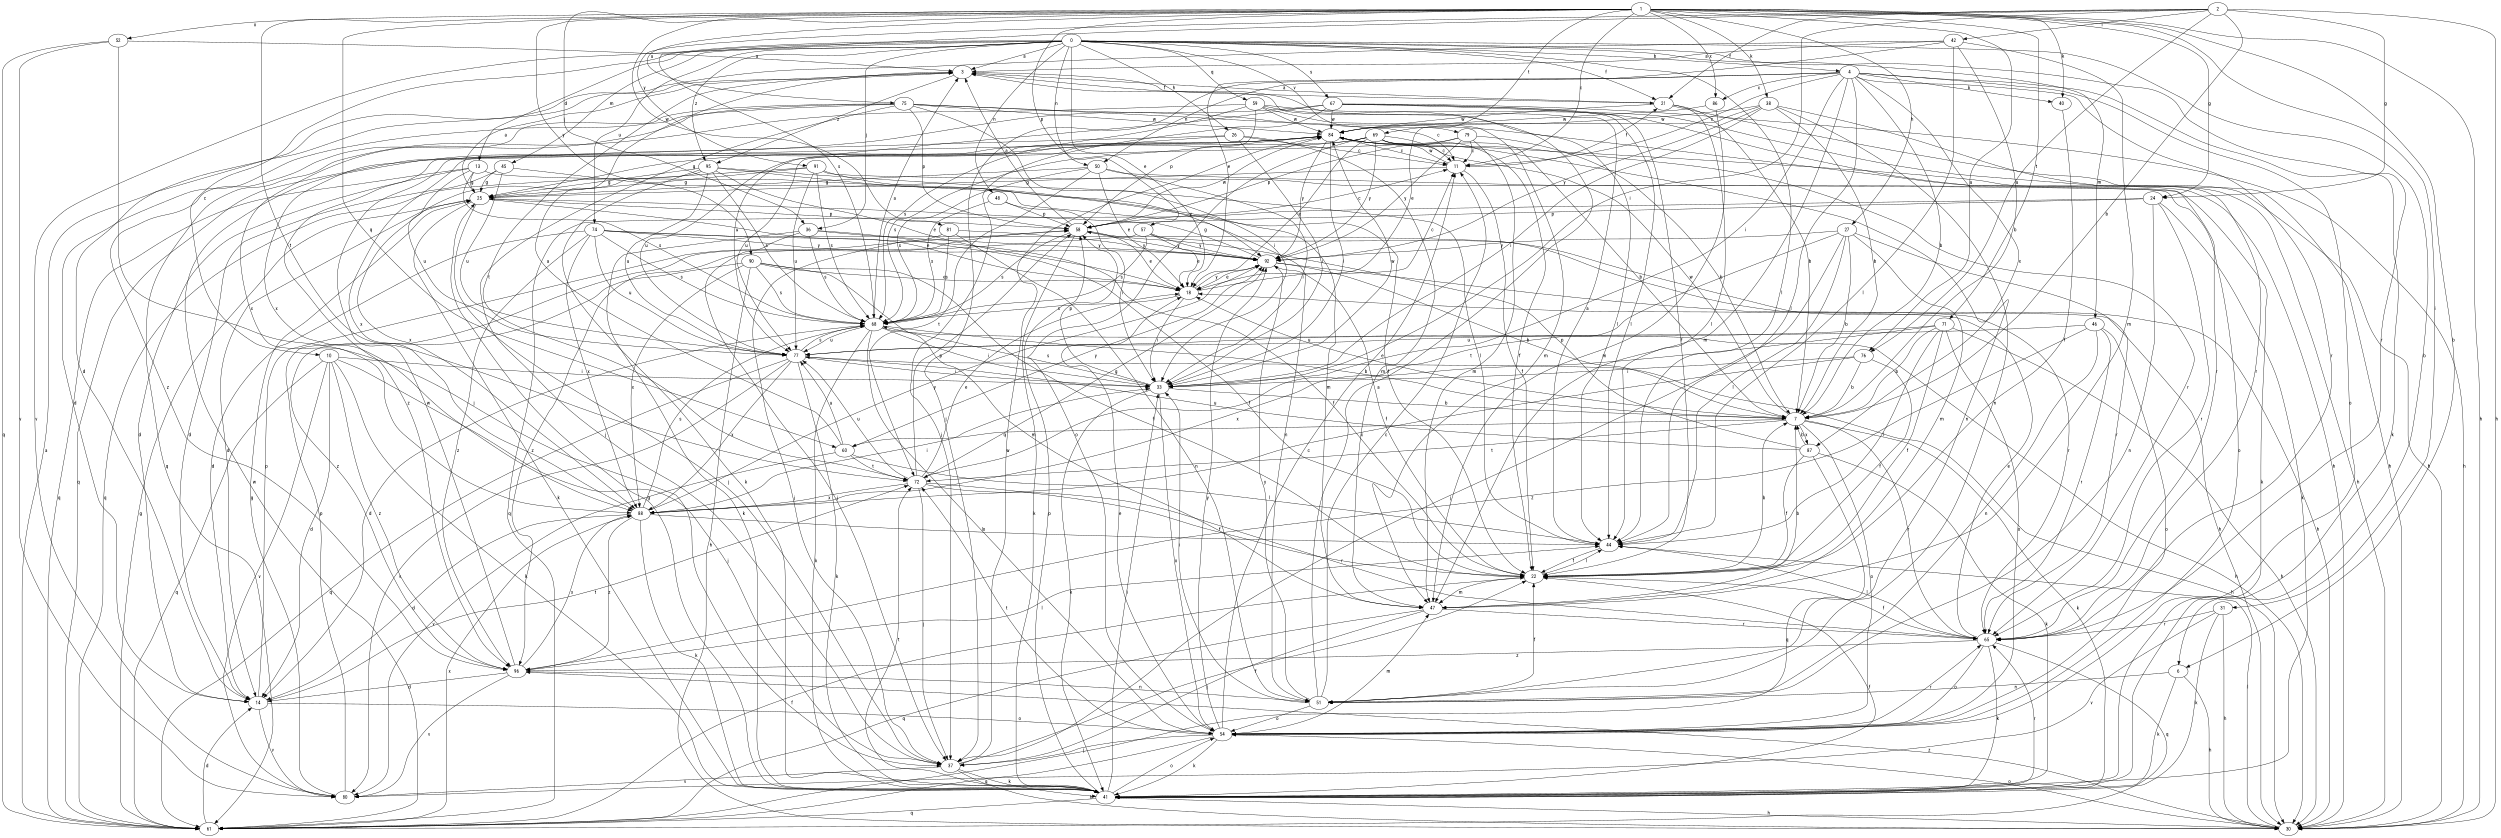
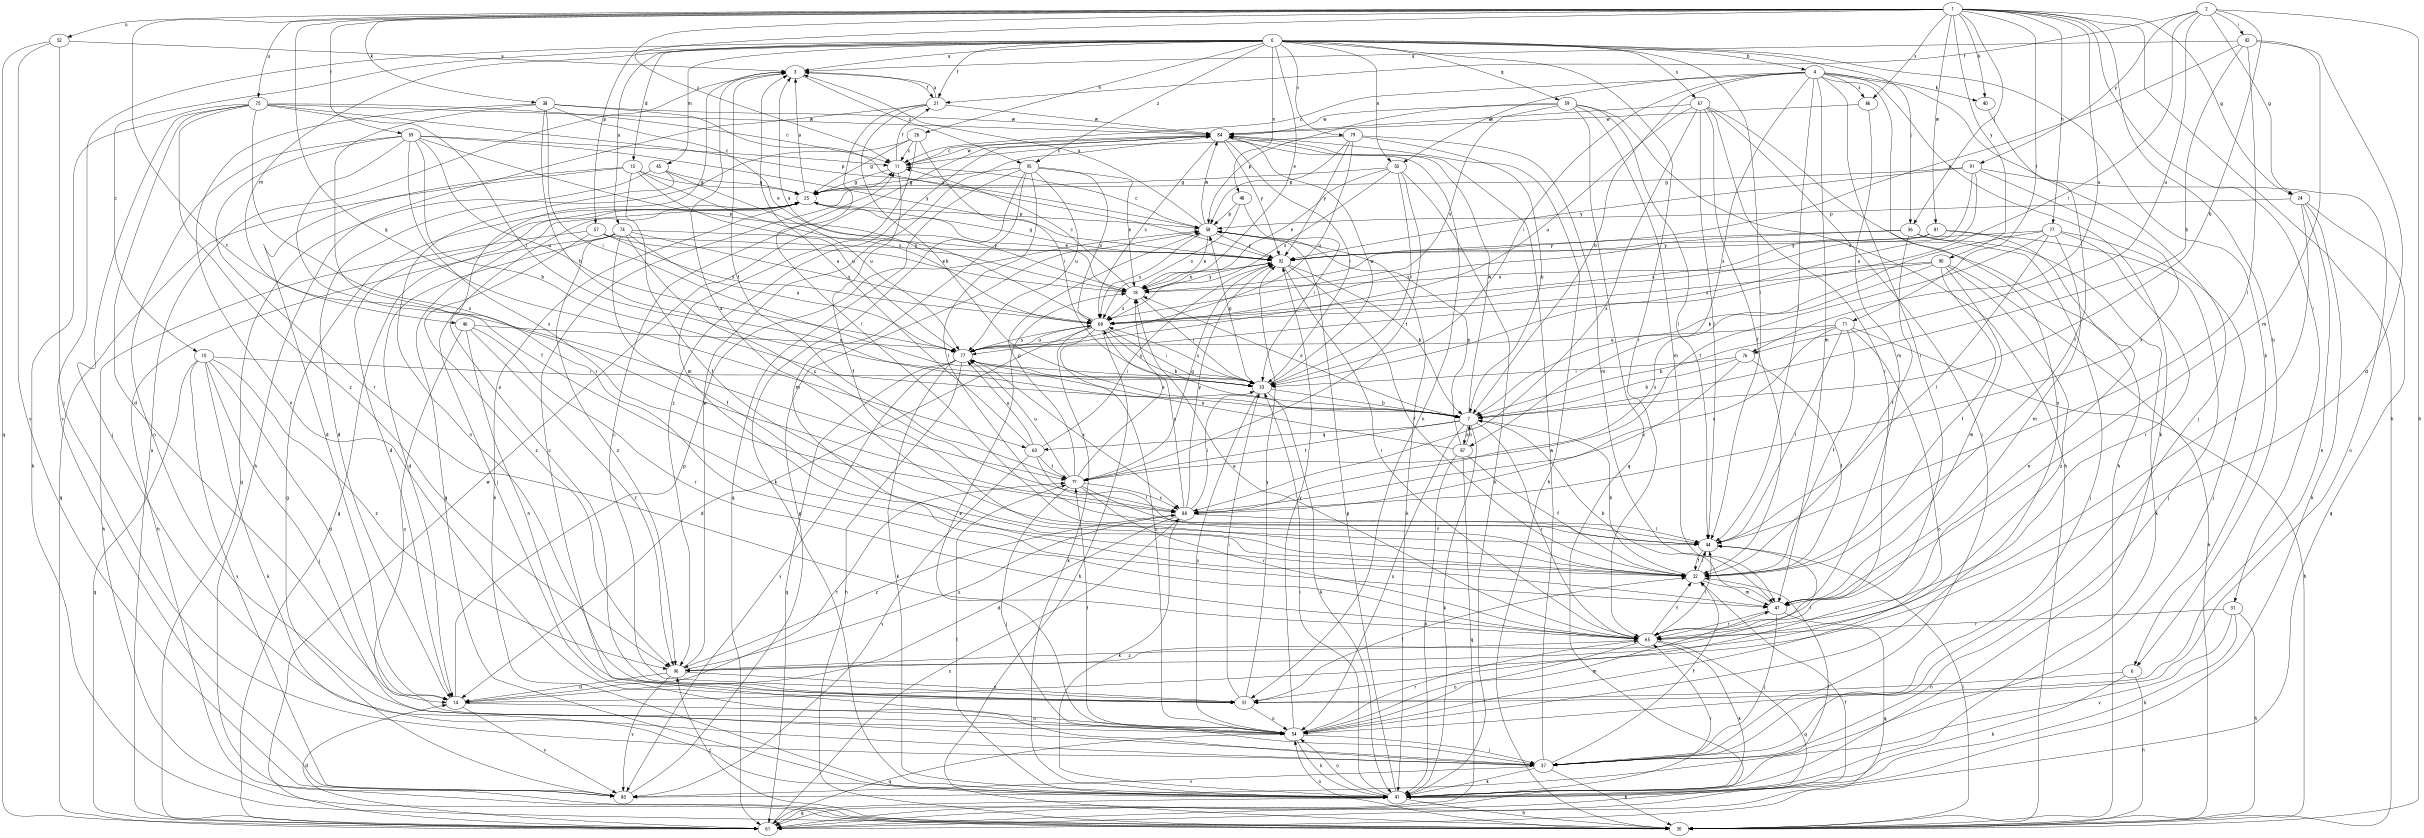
(1250, 28) -> none
